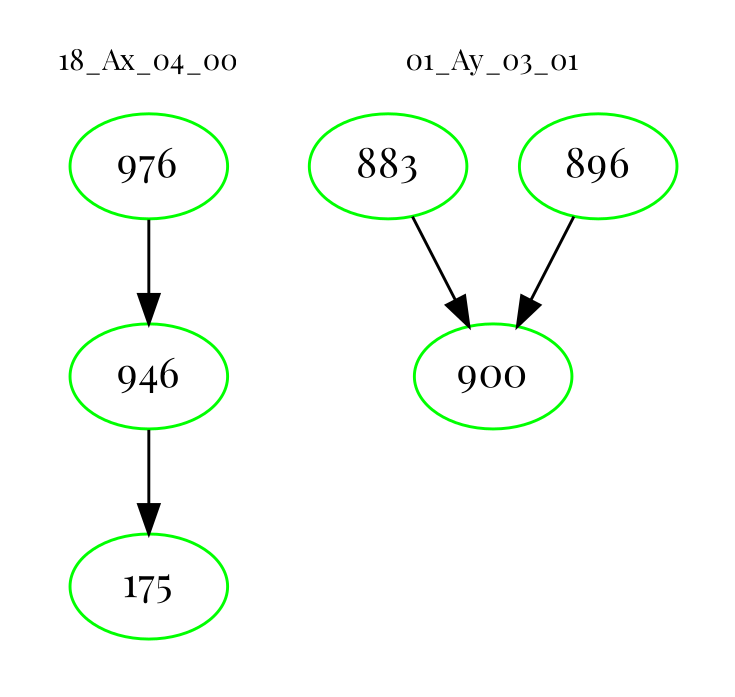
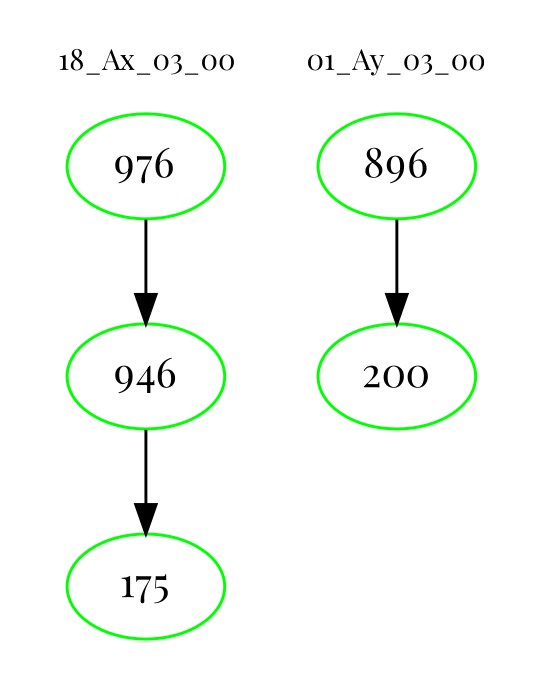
(149, 63) -> (147, 63)
(493, 63) -> (397, 63)
(388, 166) -> none
(493, 376) -> (397, 376)
